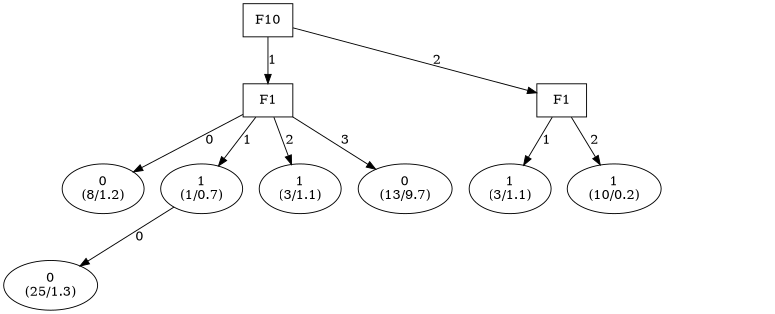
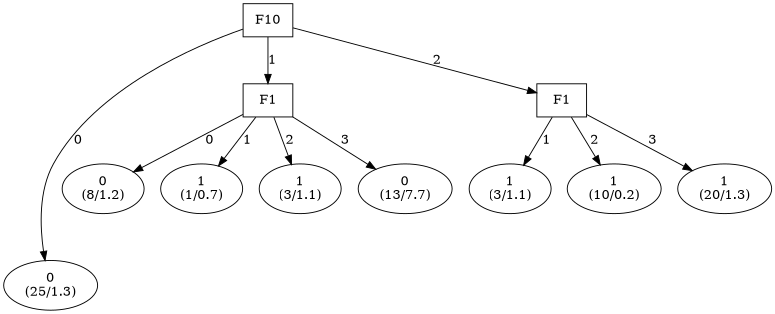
(405, 189) -> (405, 189)
none -> (725, 189)
(131, 234) -> (101, 108)
